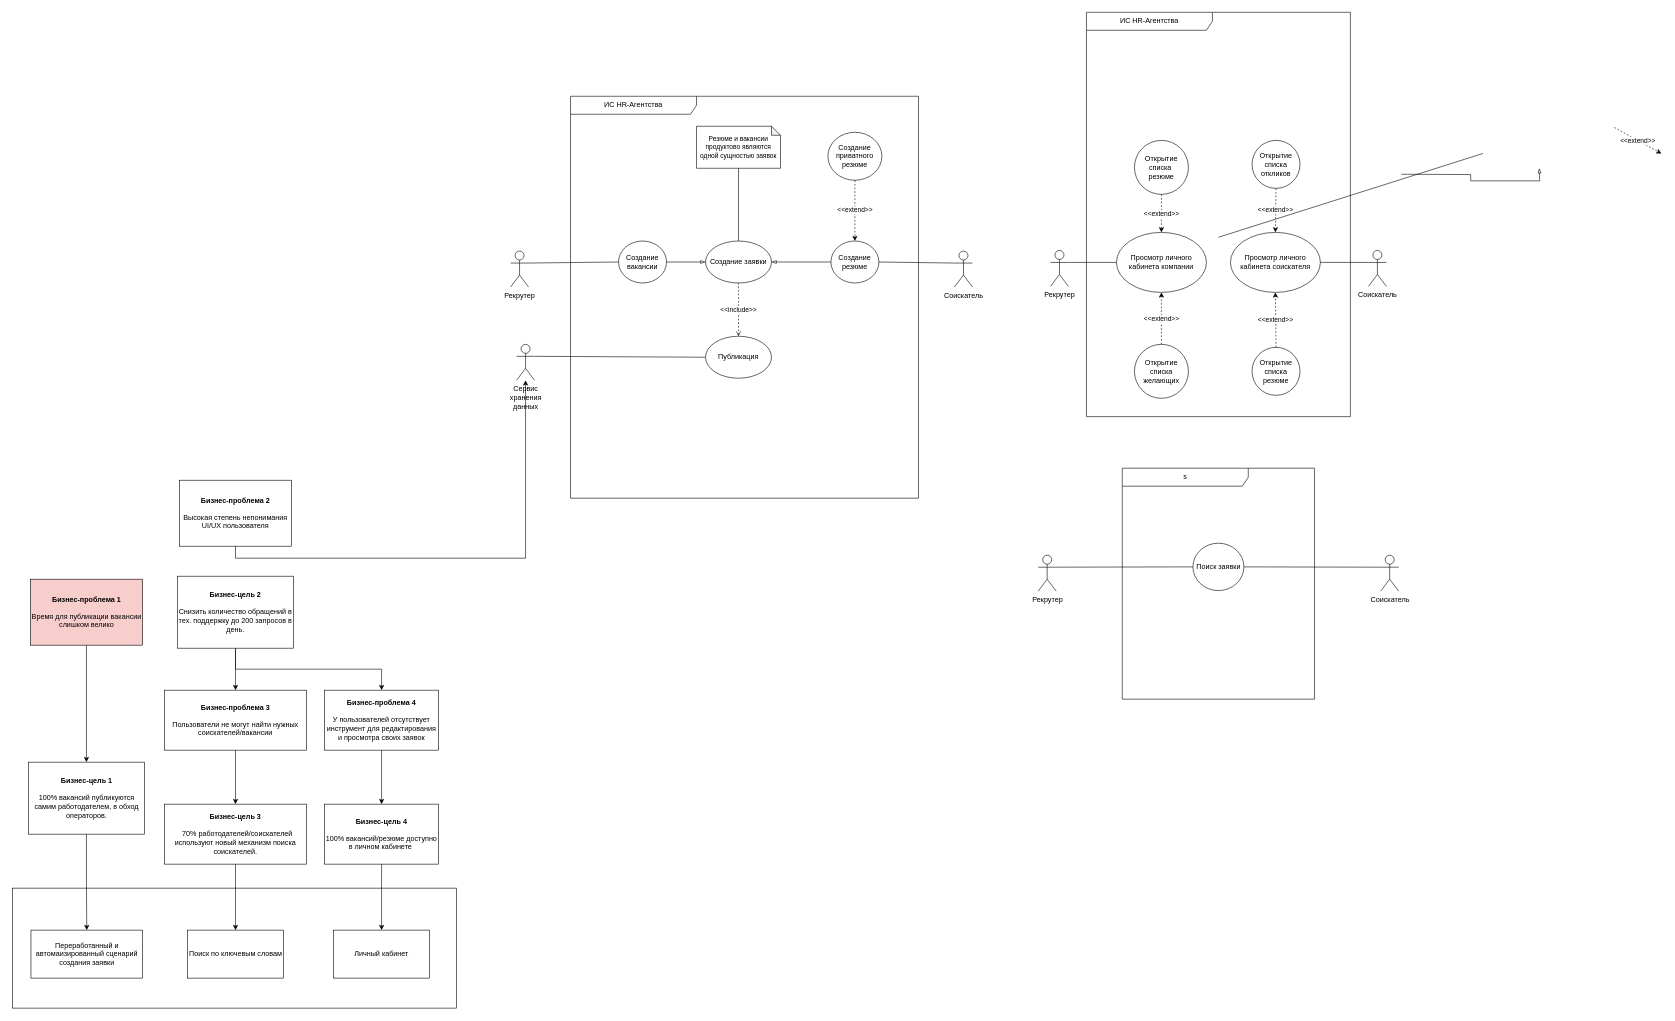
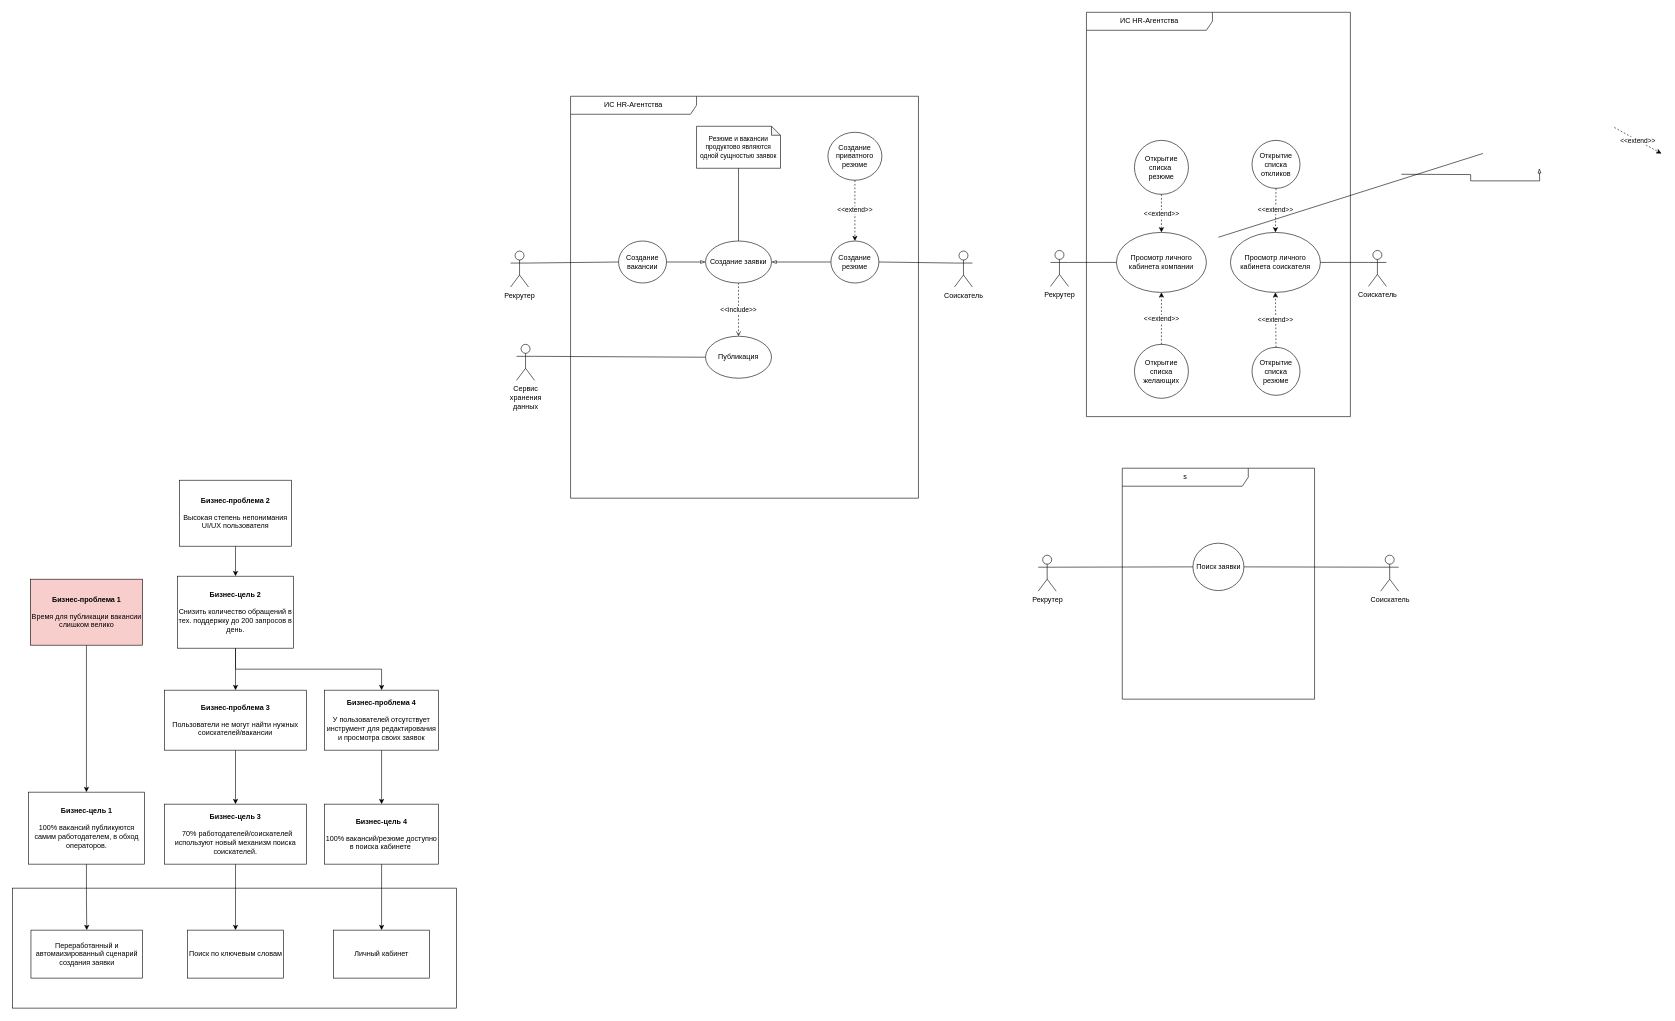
(525, 472) -> (235, 564)
(86, 798) -> (86, 828)
(381, 834) -> (381, 834)
